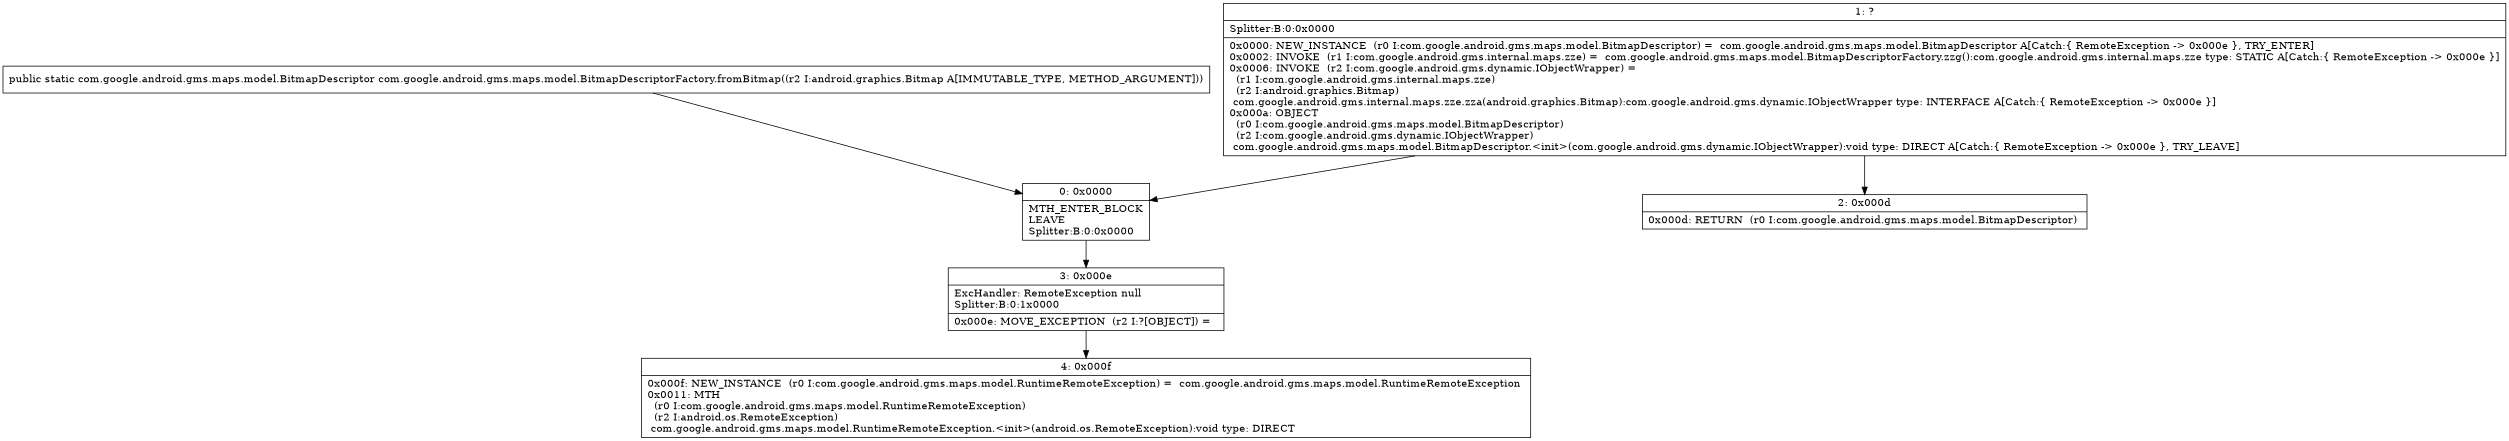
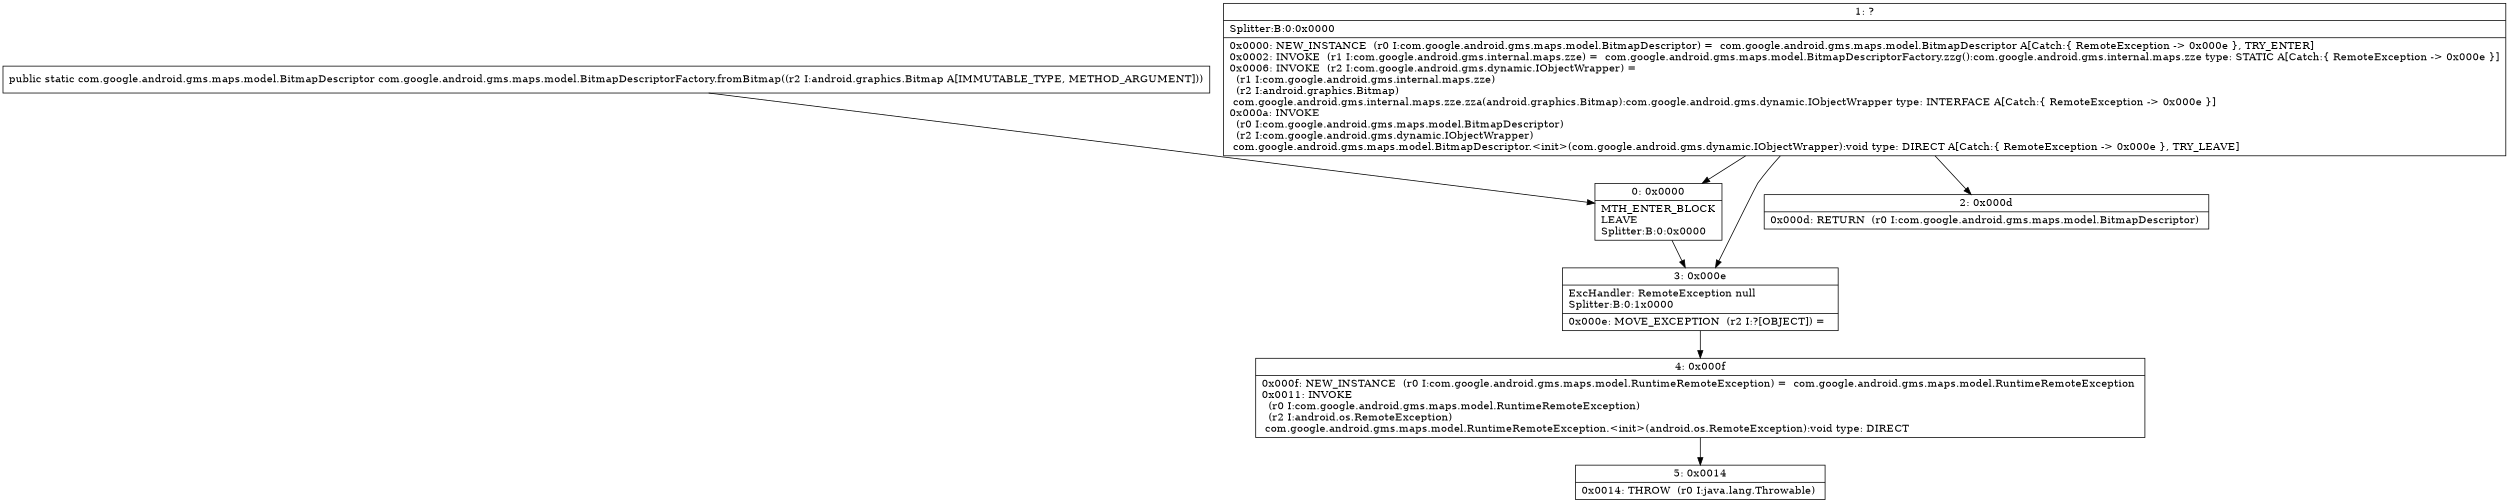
(1277, 113) -> (1278, 113)
none -> (1746, 206)
(687, 395) -> (1311, 395)
none -> (1700, 482)
